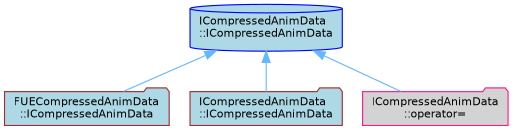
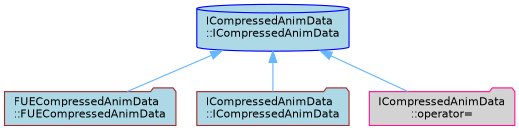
(87, 109) -> (90, 109)
